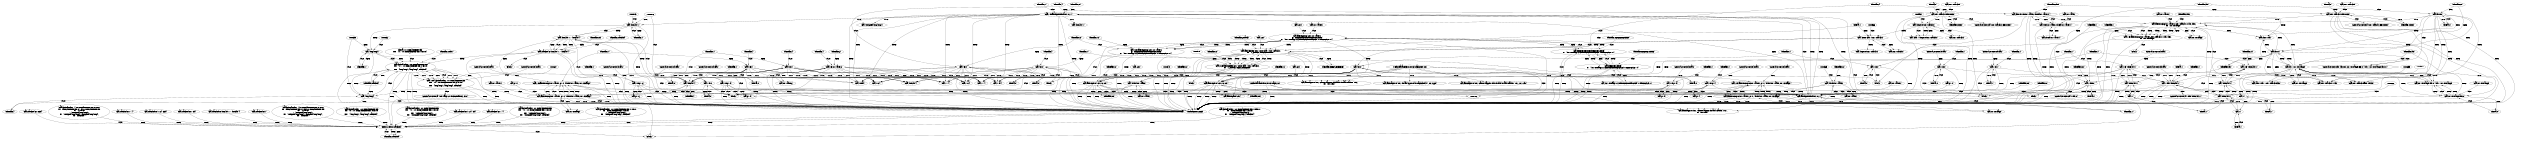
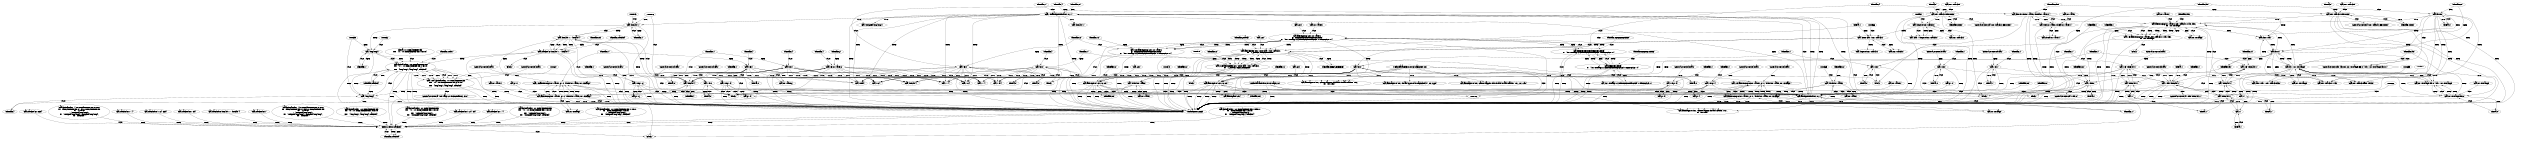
(1005, 42) -> none
(2265, 47) -> (2270, 44)
(905, 75) -> (905, 75)
none -> (1747, 92)
none -> (1953, 94)
(400, 101) -> (400, 101)
